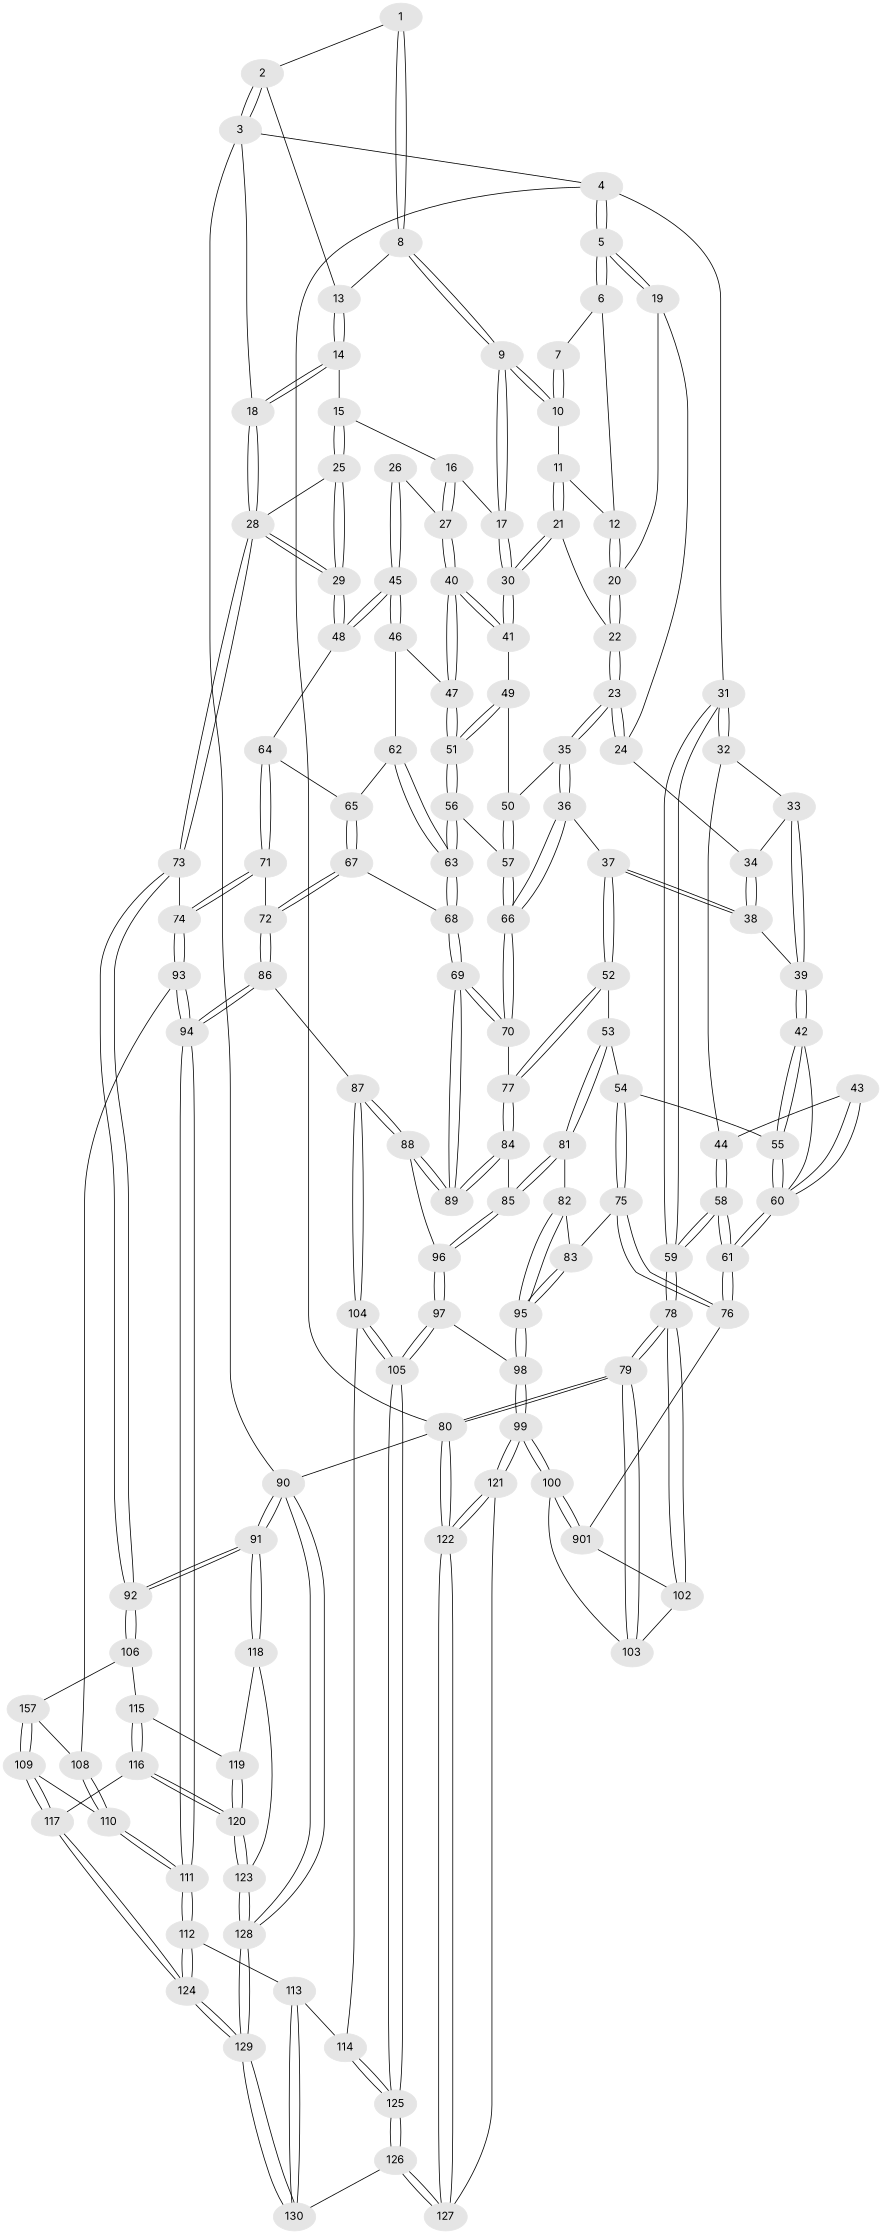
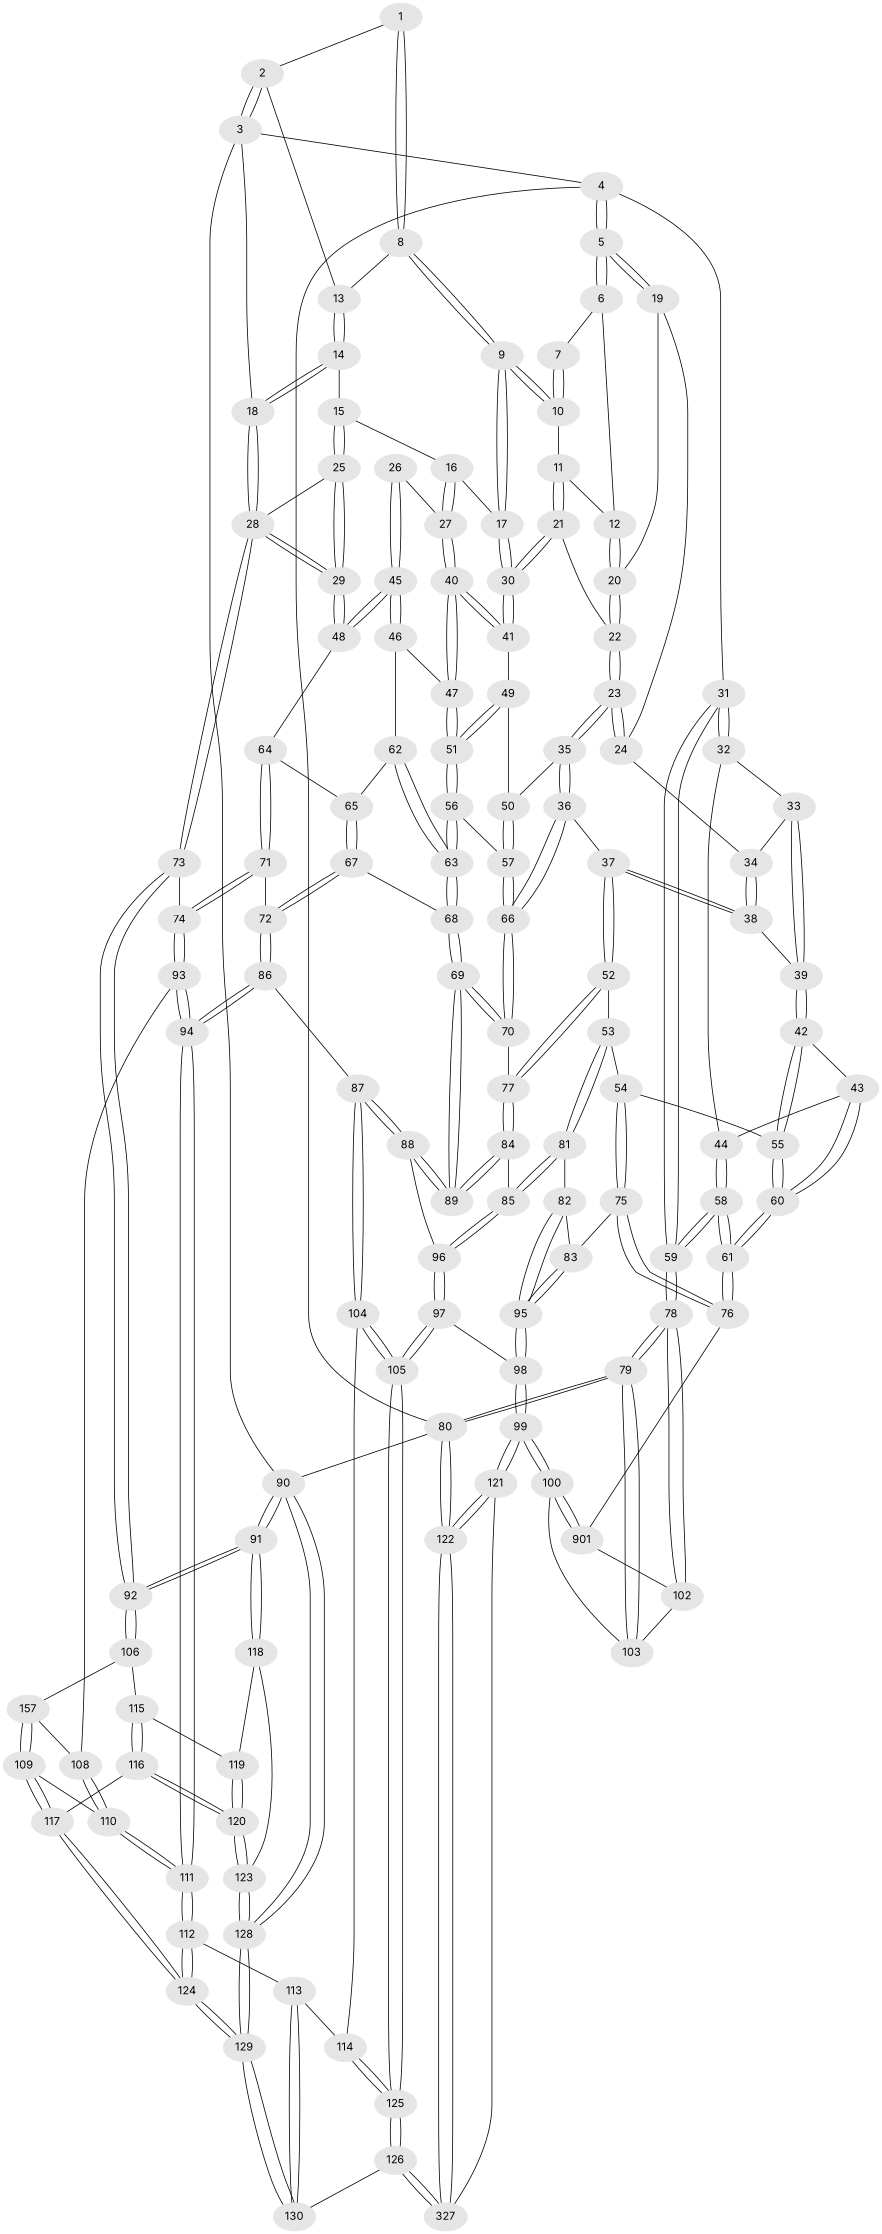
(812, 1120) -> (829, 1061)
(446, 2217) -> (446, 2217)
